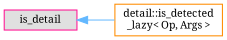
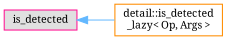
(41, 20) -> (41, 20)
